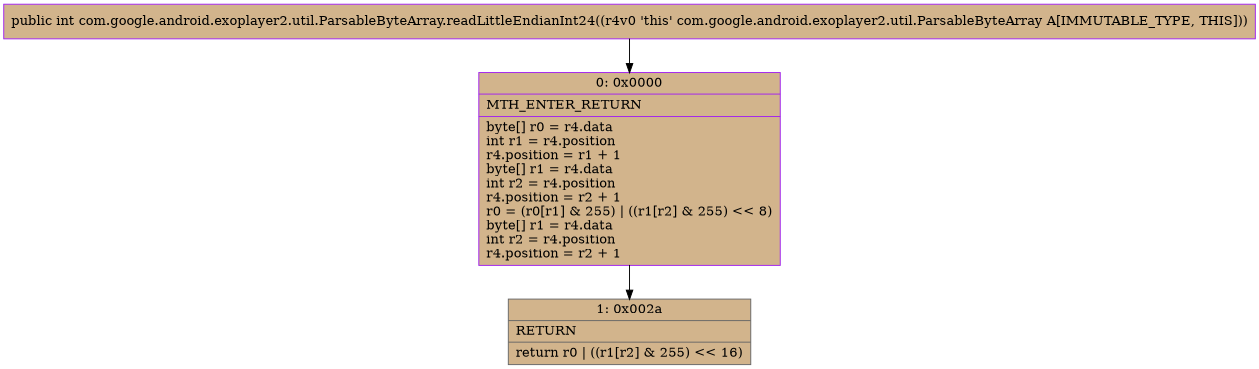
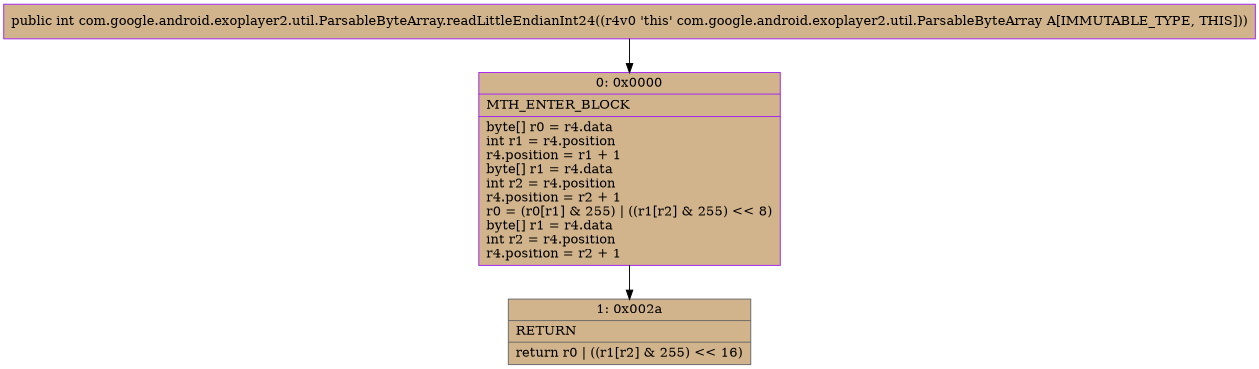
(564, 105) -> (558, 105)
